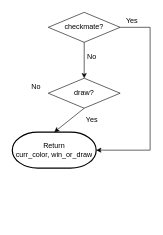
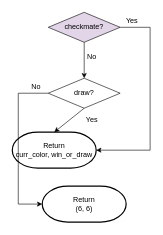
(84, 27) -> (84, 27)
none -> (18, 203)
none -> (84, 204)
